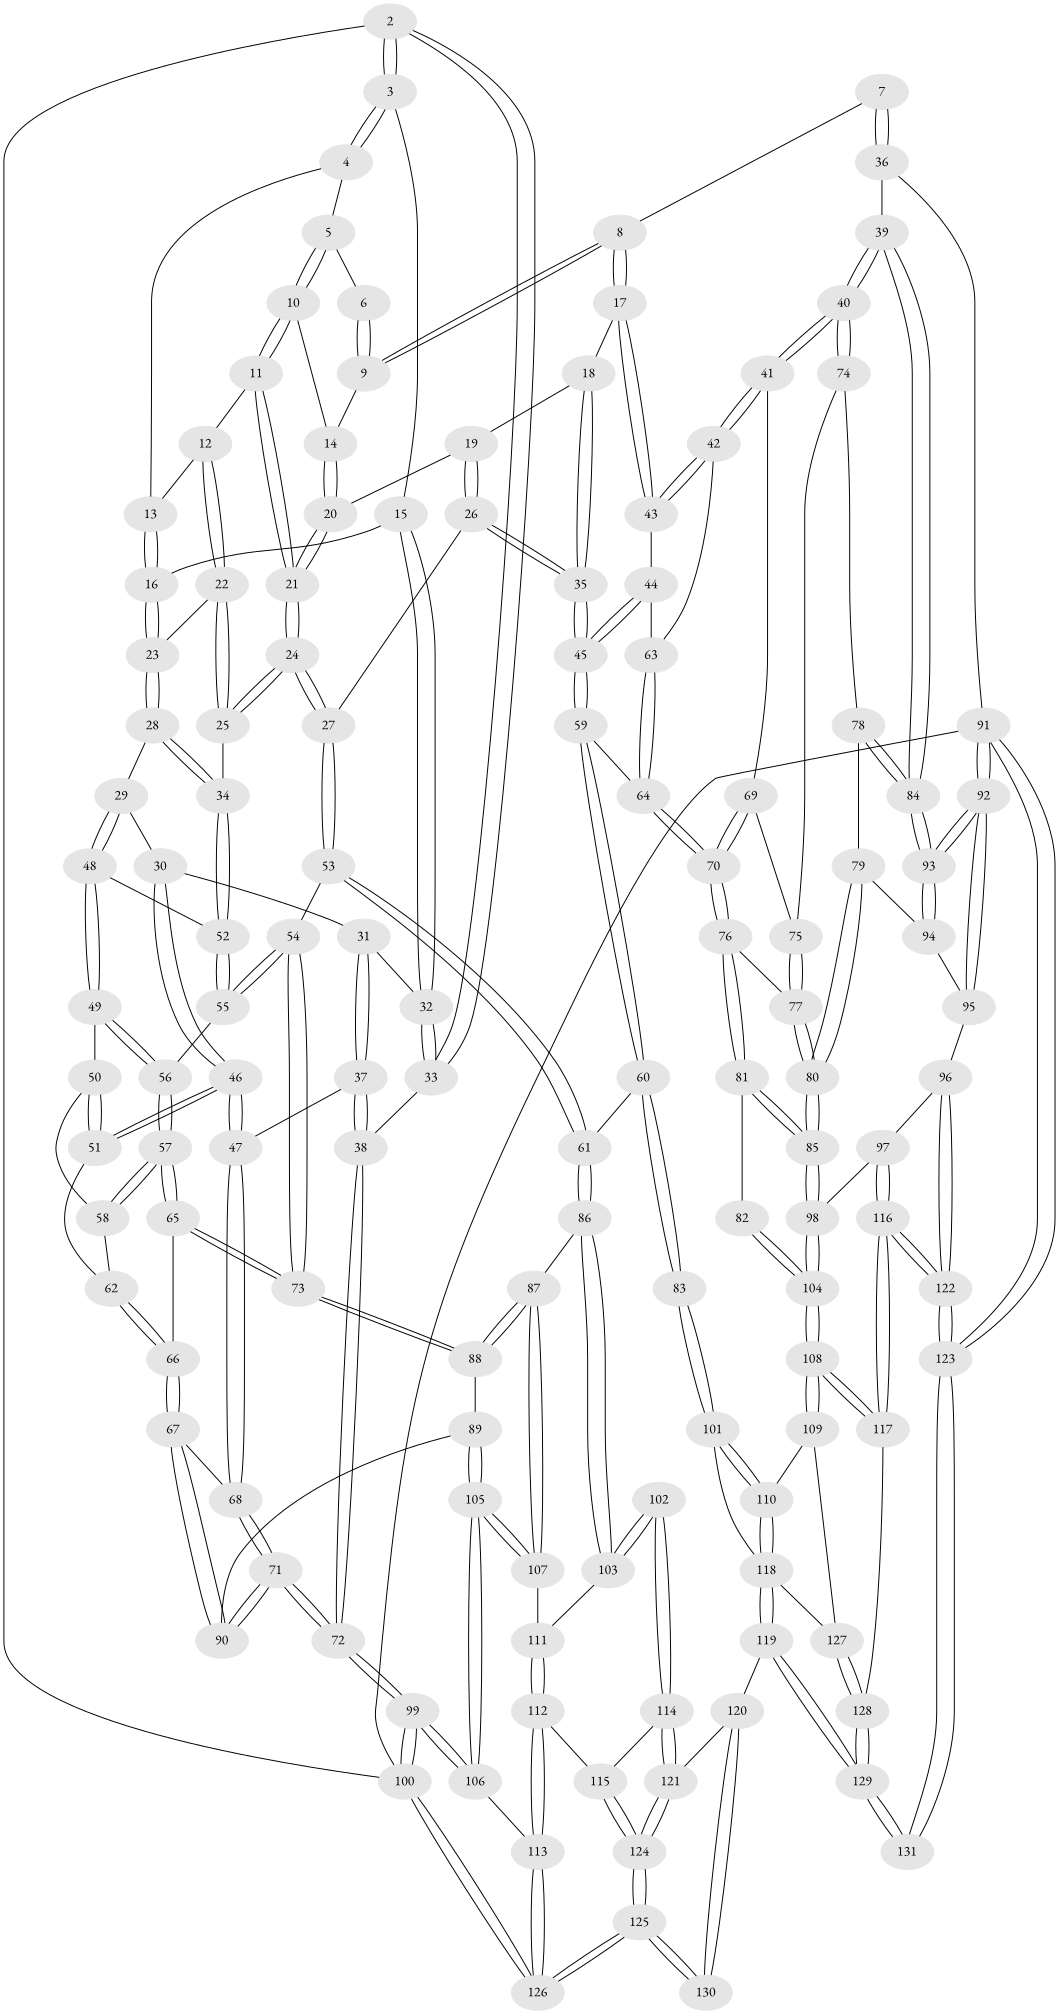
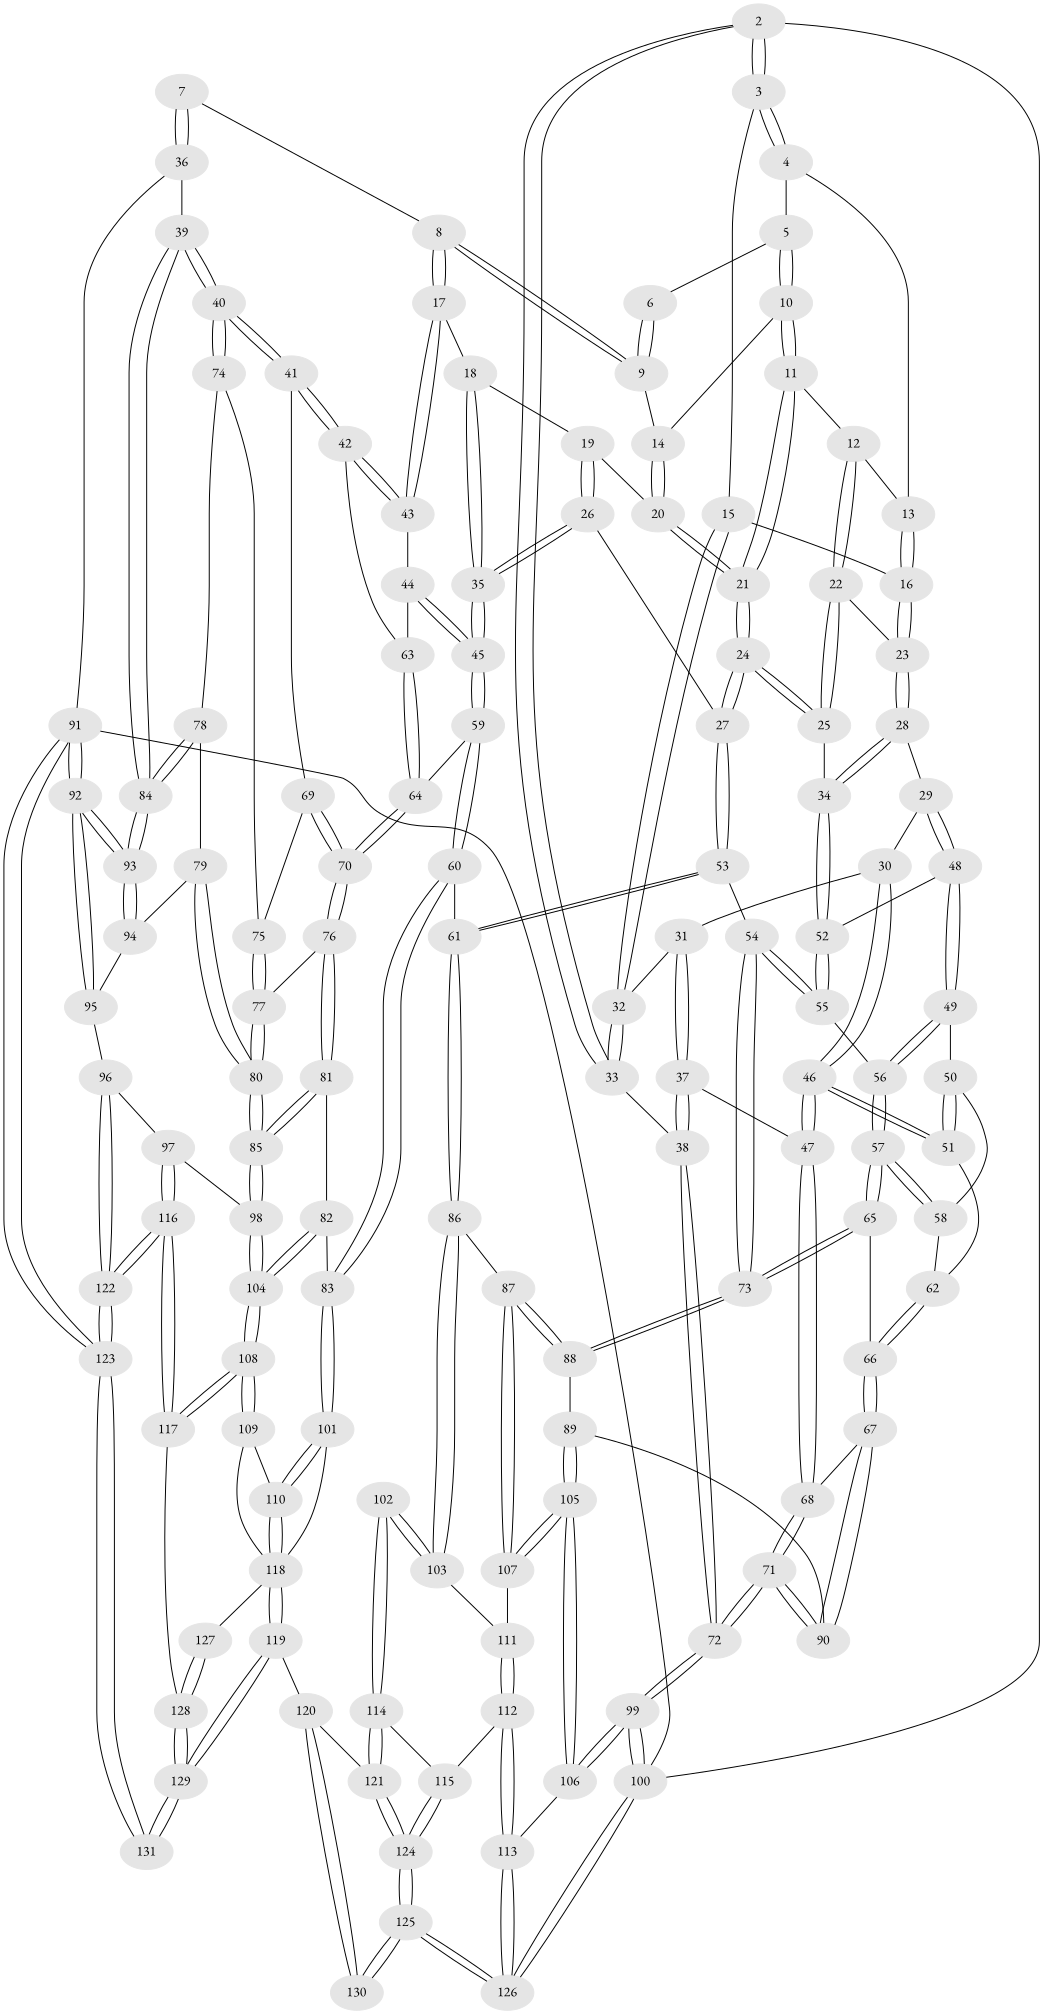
none -> (327, 1254)
(825, 1535) -> (238, 1504)
